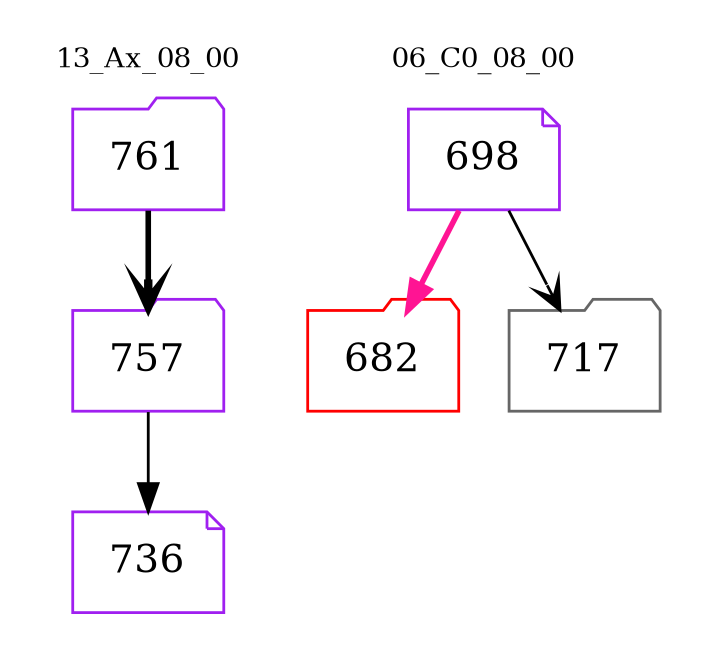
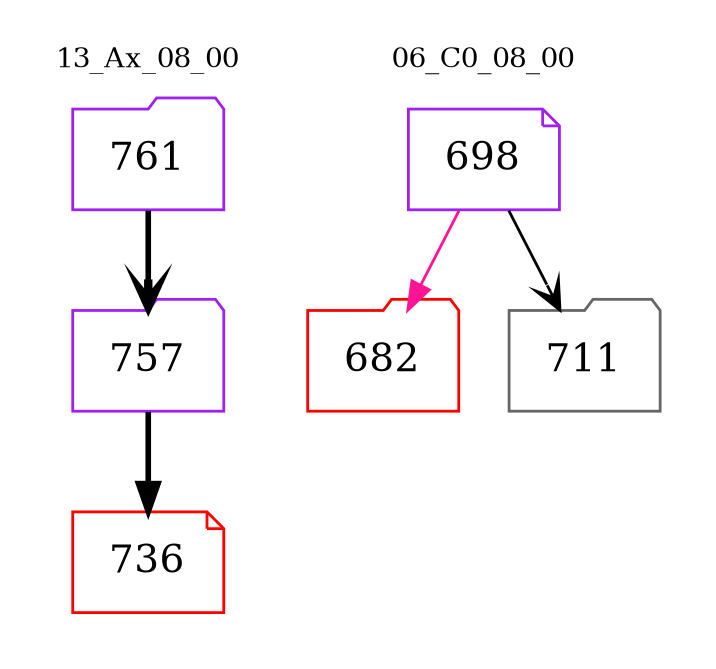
(440, 248) -> (440, 248)
(585, 361) -> (585, 361)
(148, 448) -> (148, 448)
(148, 562) -> (148, 562)
